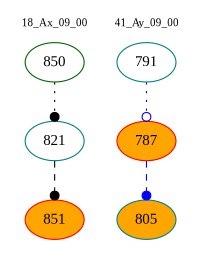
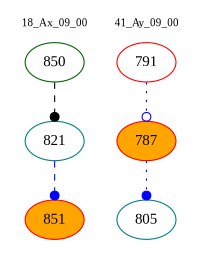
(146, 62) -> (146, 62)
(55, 97) -> (55, 97)
(55, 176) -> (55, 176)
(146, 176) -> (146, 176)
(146, 220) -> (146, 220)
